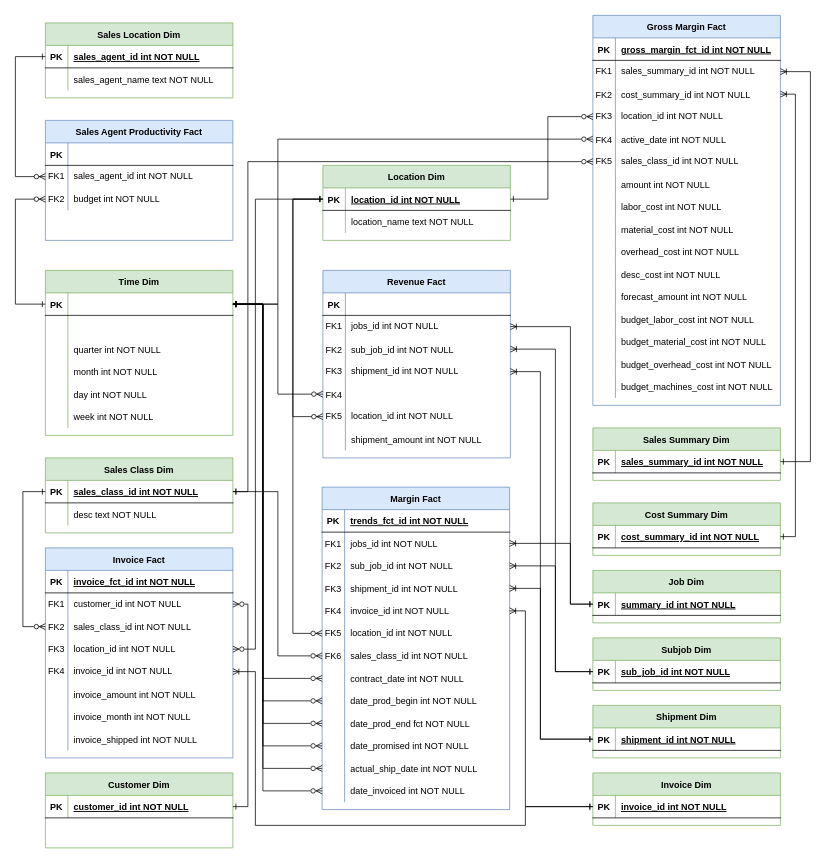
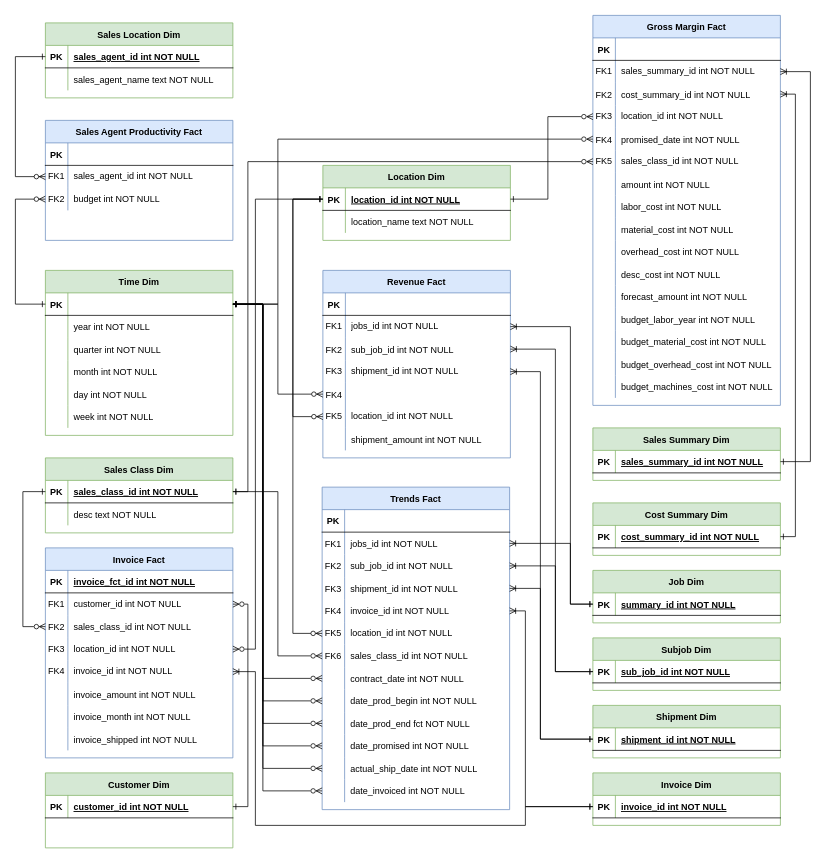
(698, 49) -> none
(676, 140) -> (681, 140)
(691, 320) -> (691, 320)
none -> (150, 327)
(416, 499) -> (416, 499)
(427, 521) -> none
